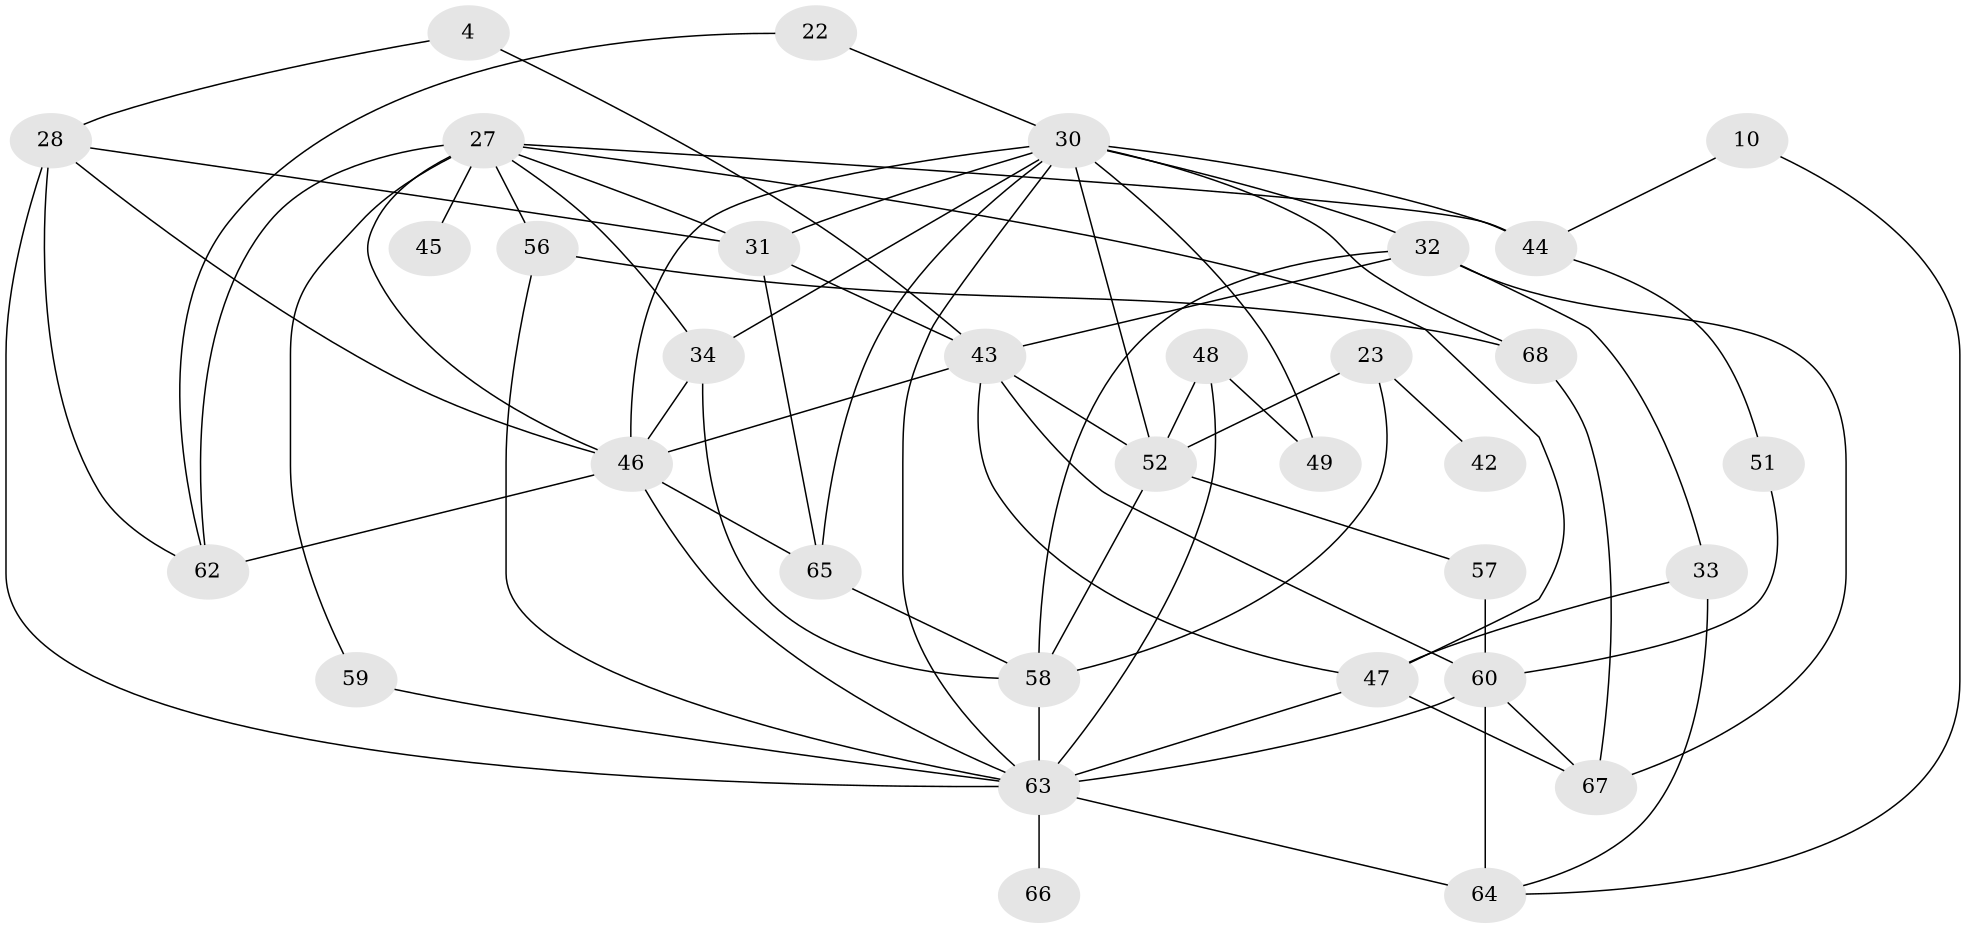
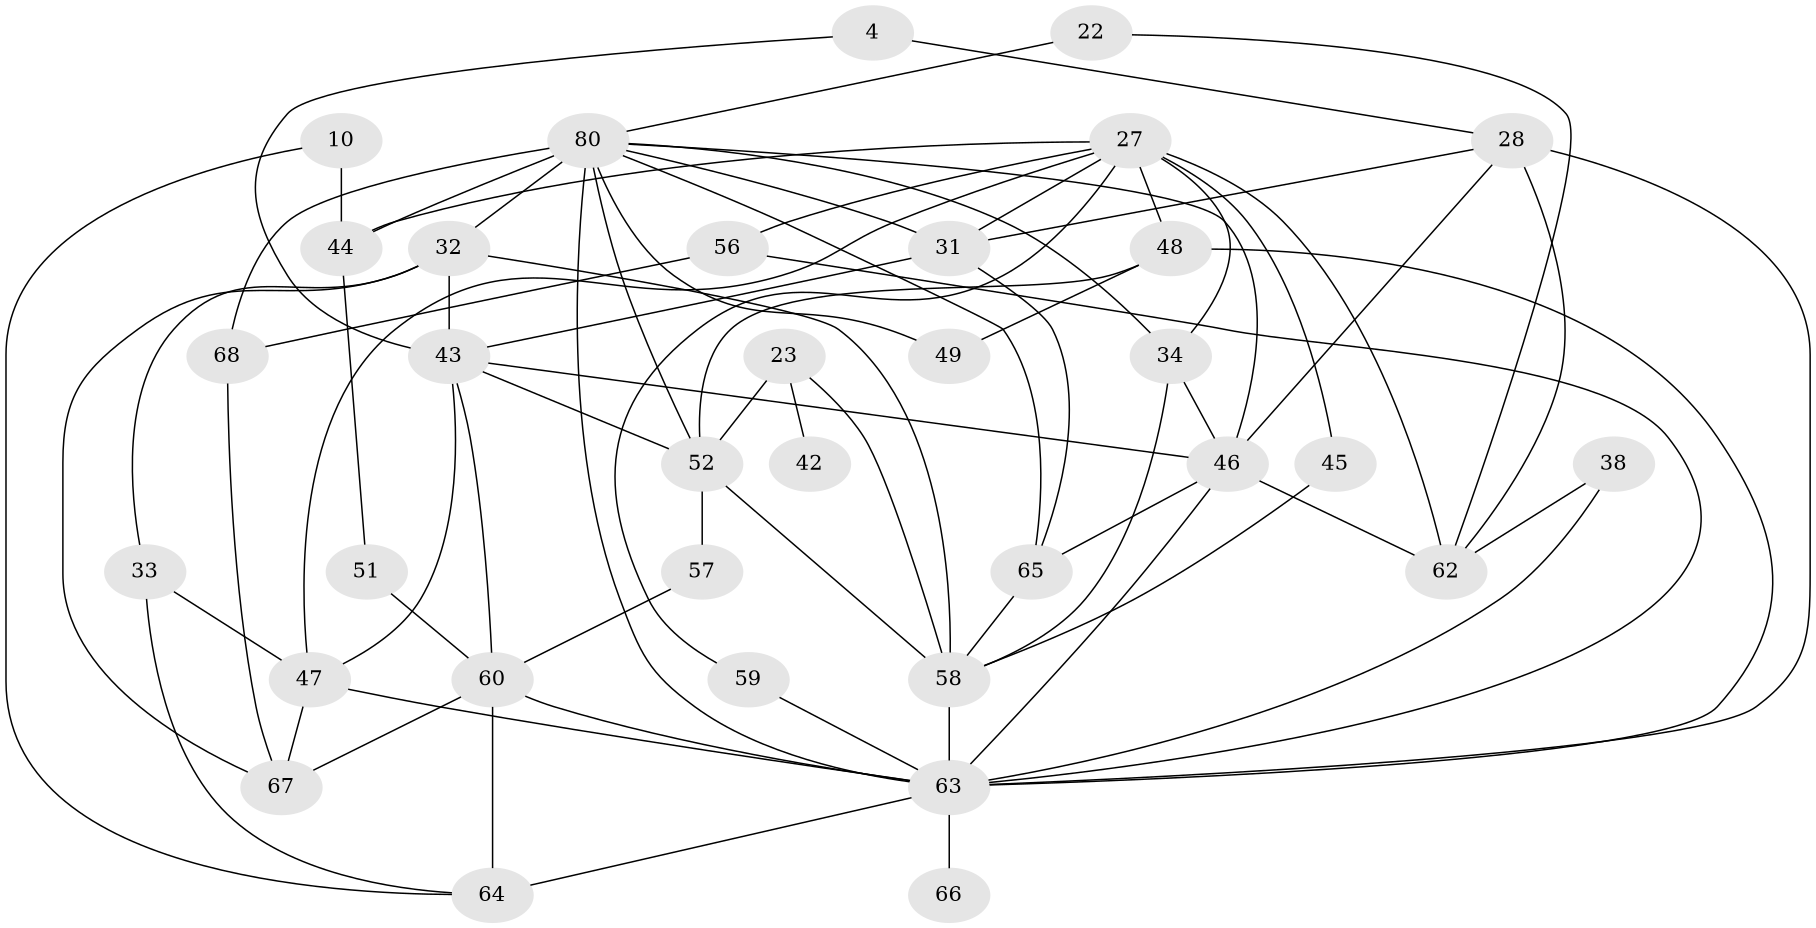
(1069, 141) -> (588, 141)
(413, 328) -> (1147, 185)
none -> (1614, 464)
none -> (1154, 588)
